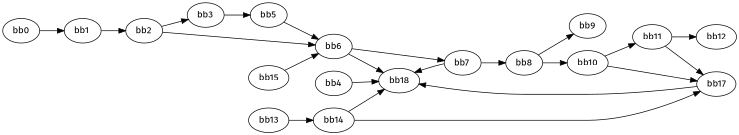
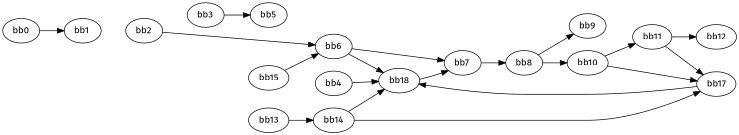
(172, 24) -> none
(298, 29) -> none
(110, 31) -> none
(433, 67) -> (431, 76)
